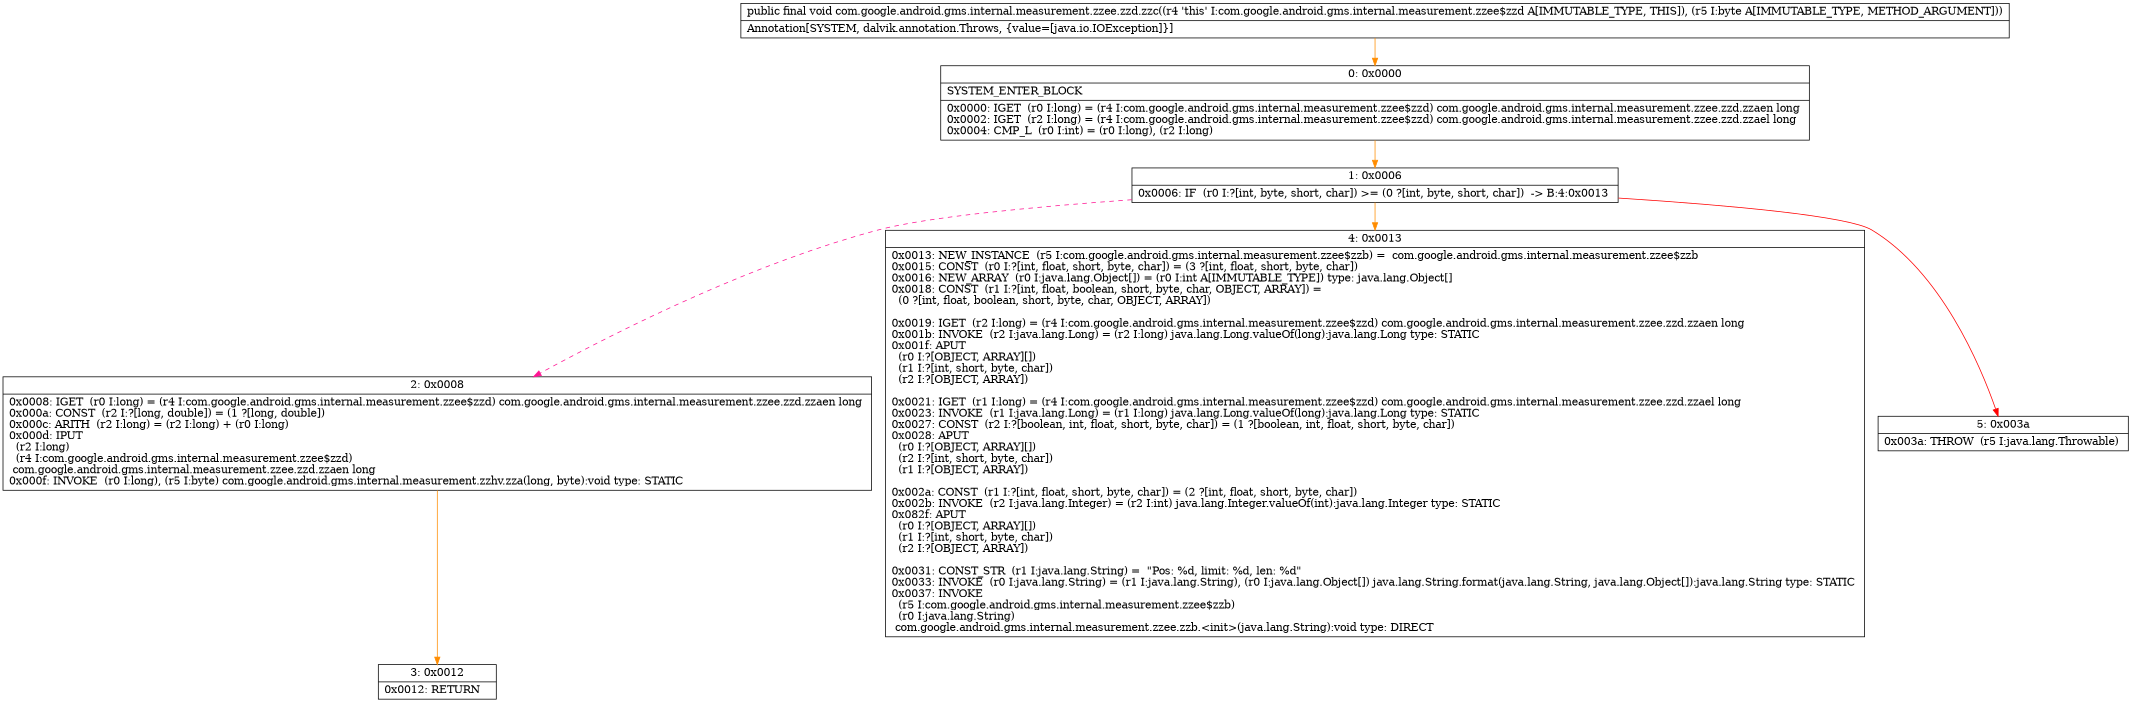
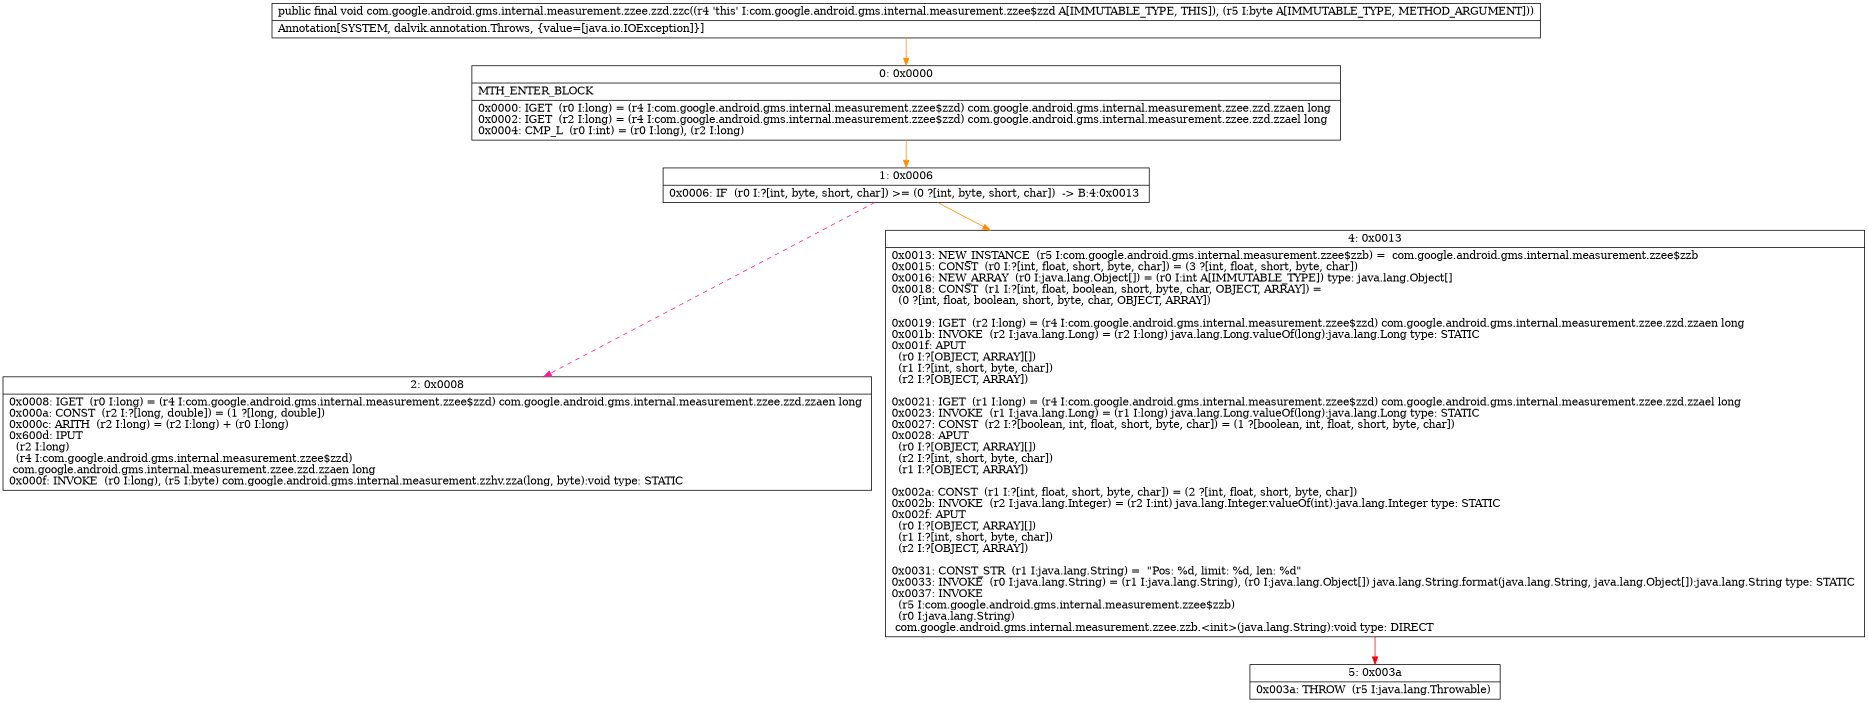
(1015, 91) -> (536, 91)
(1856, 224) -> (1375, 647)
(49, 436) -> (49, 436)
(932, 515) -> (932, 515)
(437, 682) -> none
